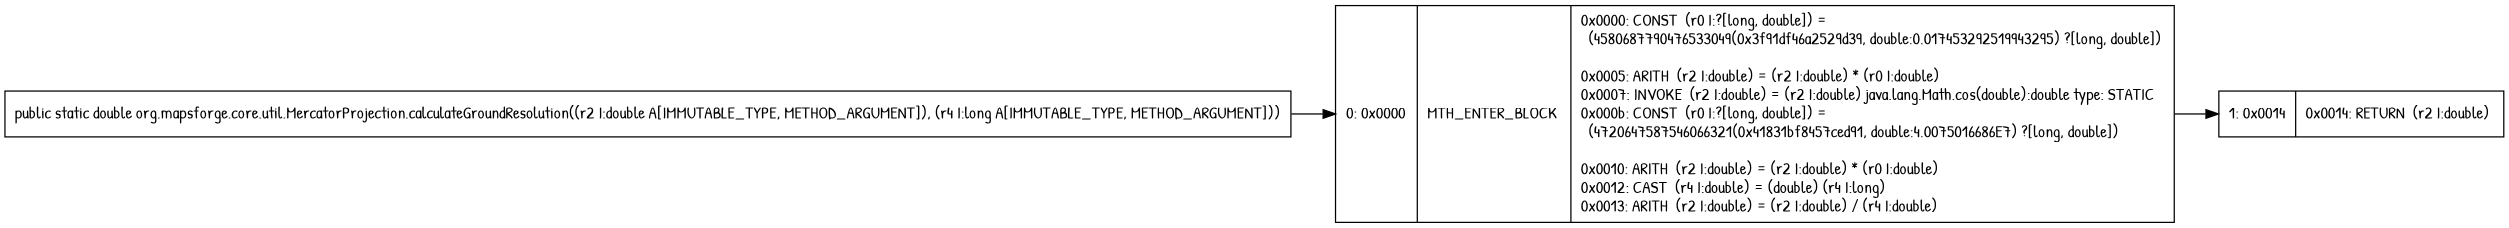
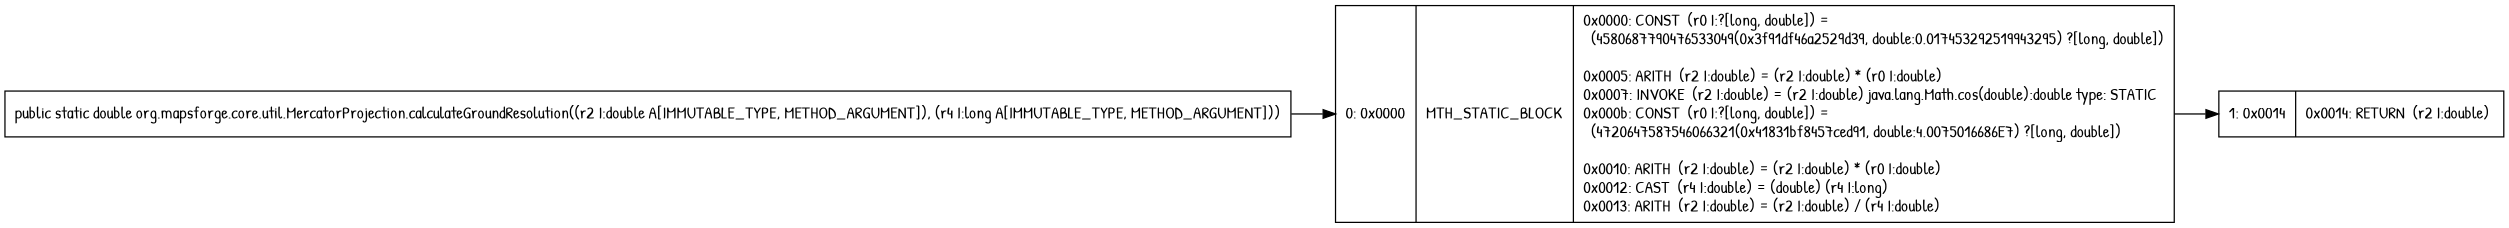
(1493, 113) -> (1495, 113)
